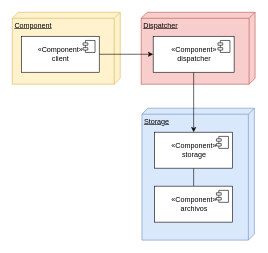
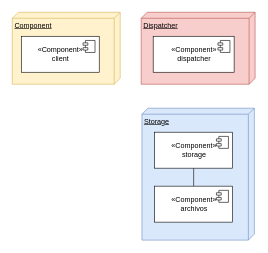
(147, 54) -> none
(194, 105) -> none
